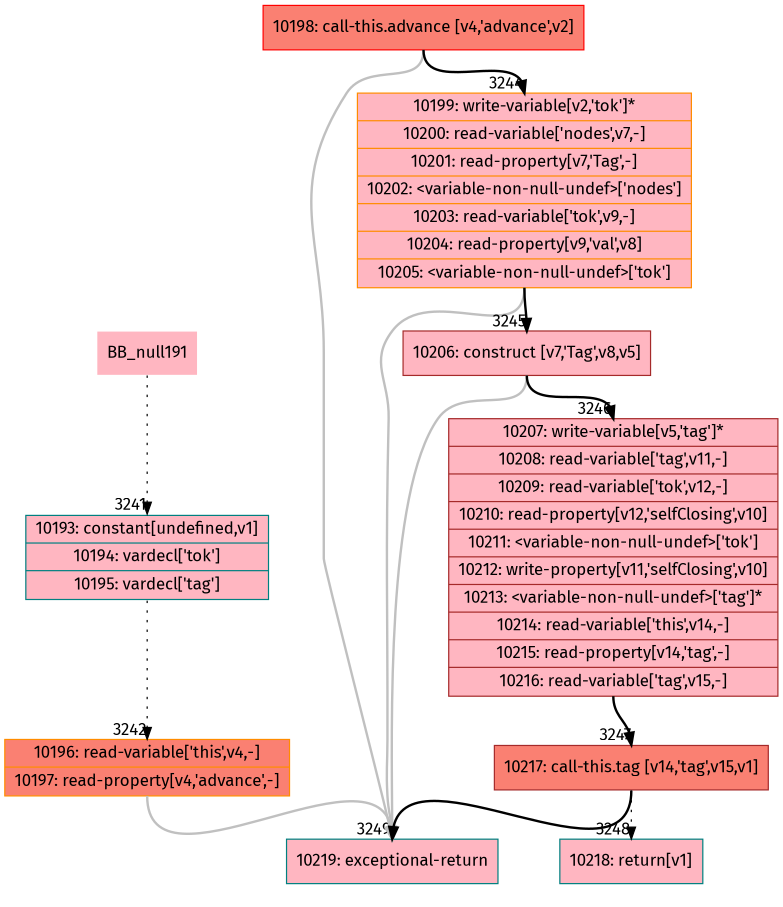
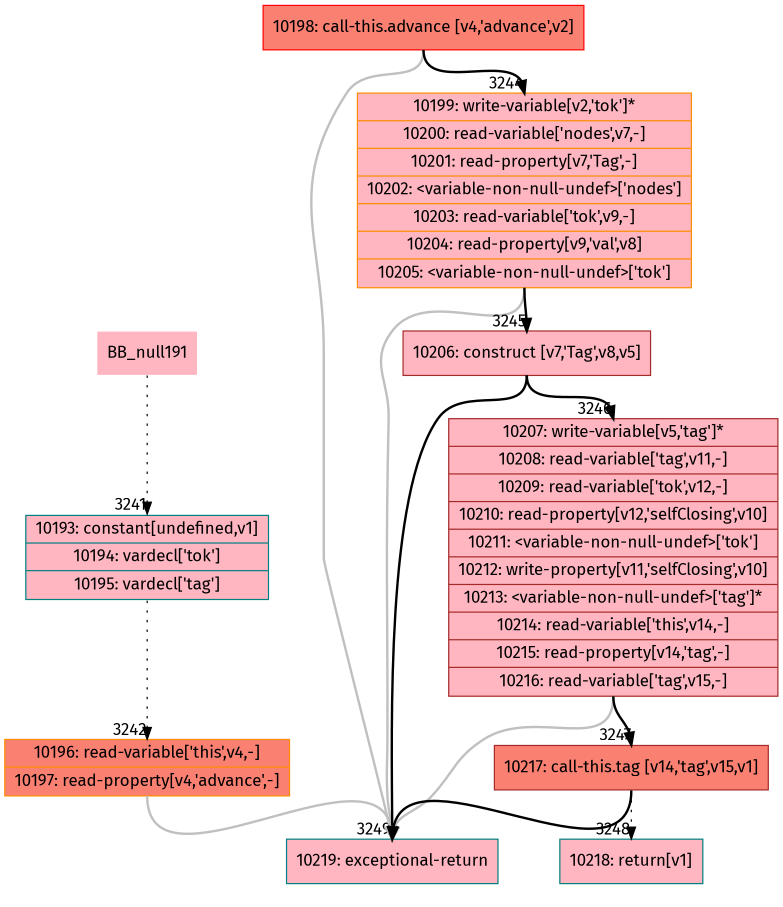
(399, 566) -> (399, 566)
none -> (495, 734)
